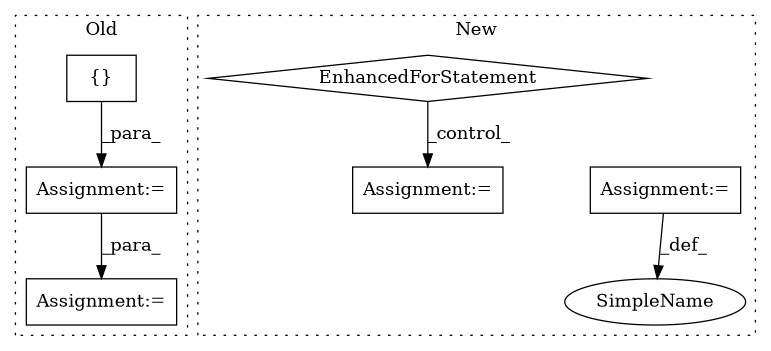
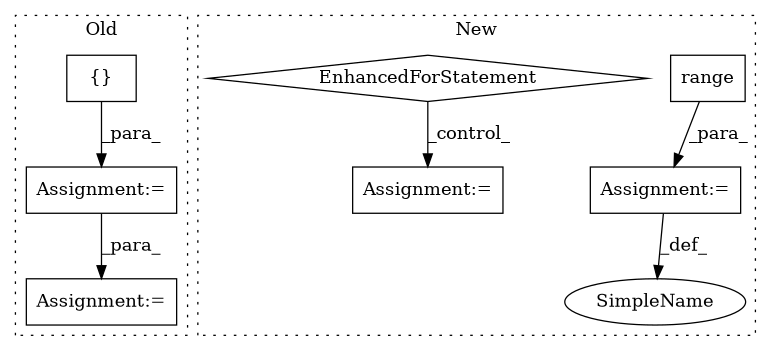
none -> (708, 78)
